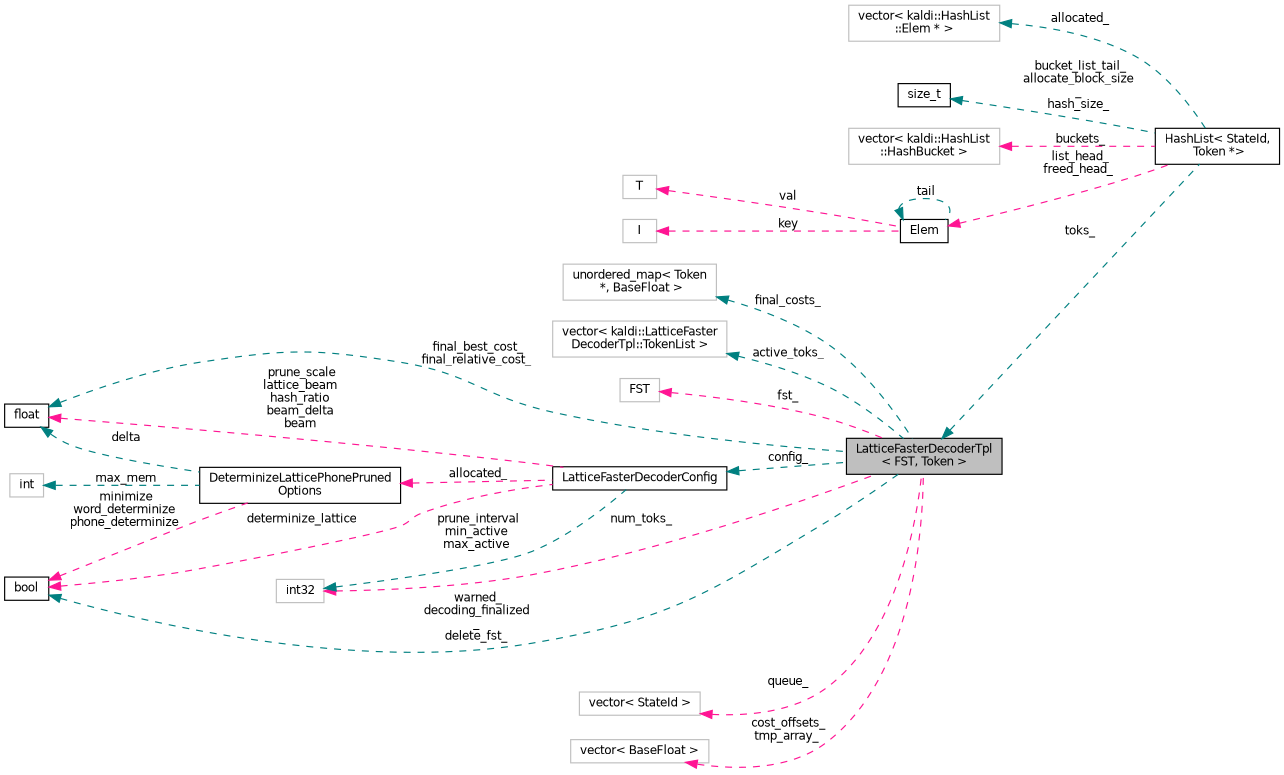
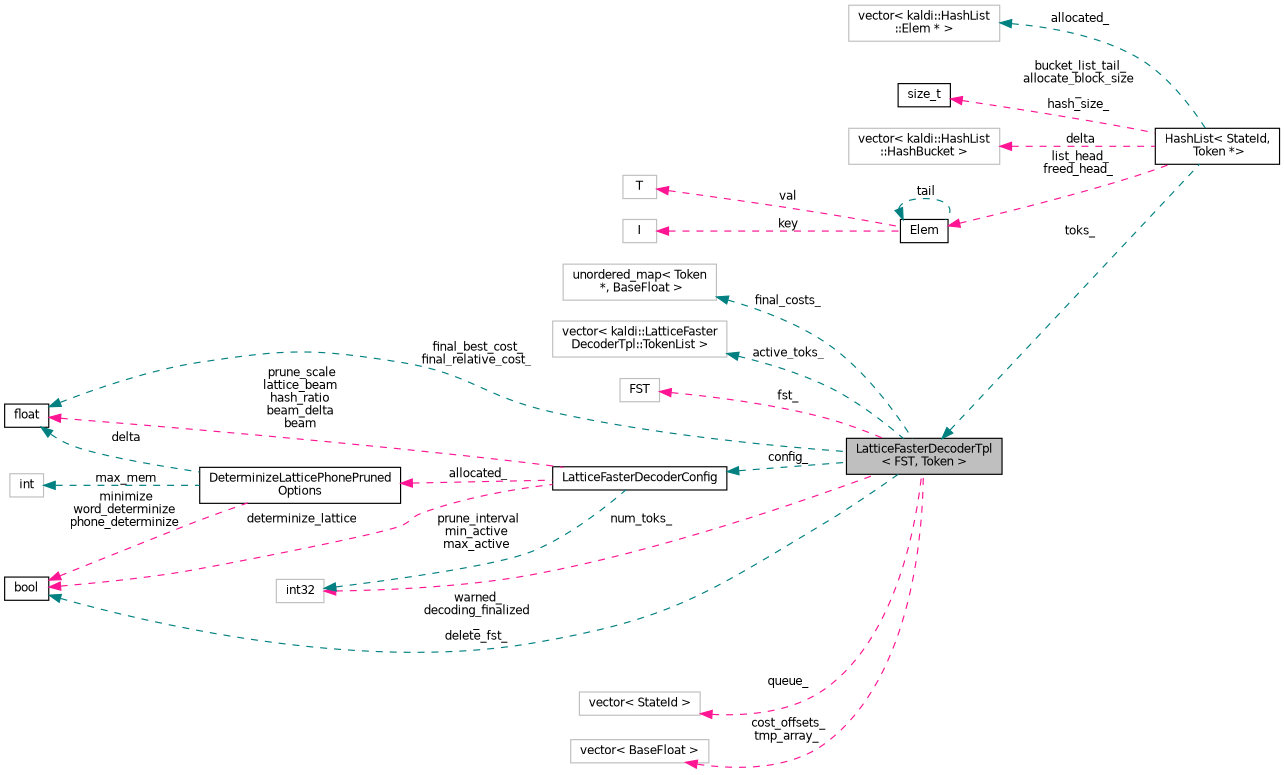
(1059, 116) -> (1059, 116)
(1079, 140) -> (1079, 140)
